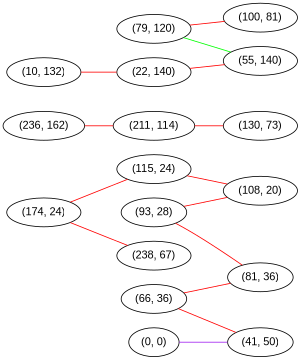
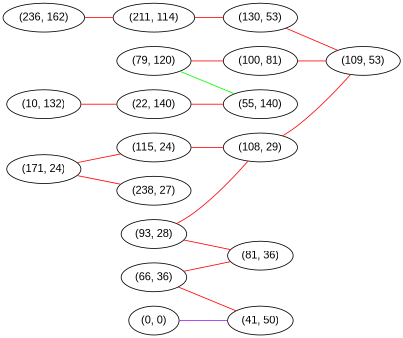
none -> (363, 61)
(260, 126) -> (260, 18)
(260, 191) -> (260, 147)
(44, 212) -> (44, 169)
(154, 256) -> (154, 191)
